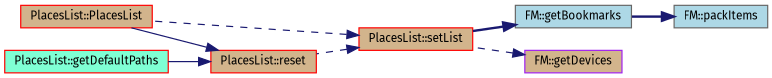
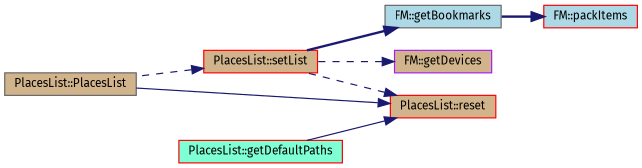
(86, 17) -> (70, 84)
(721, 17) -> (591, 17)
(332, 52) -> (346, 83)
